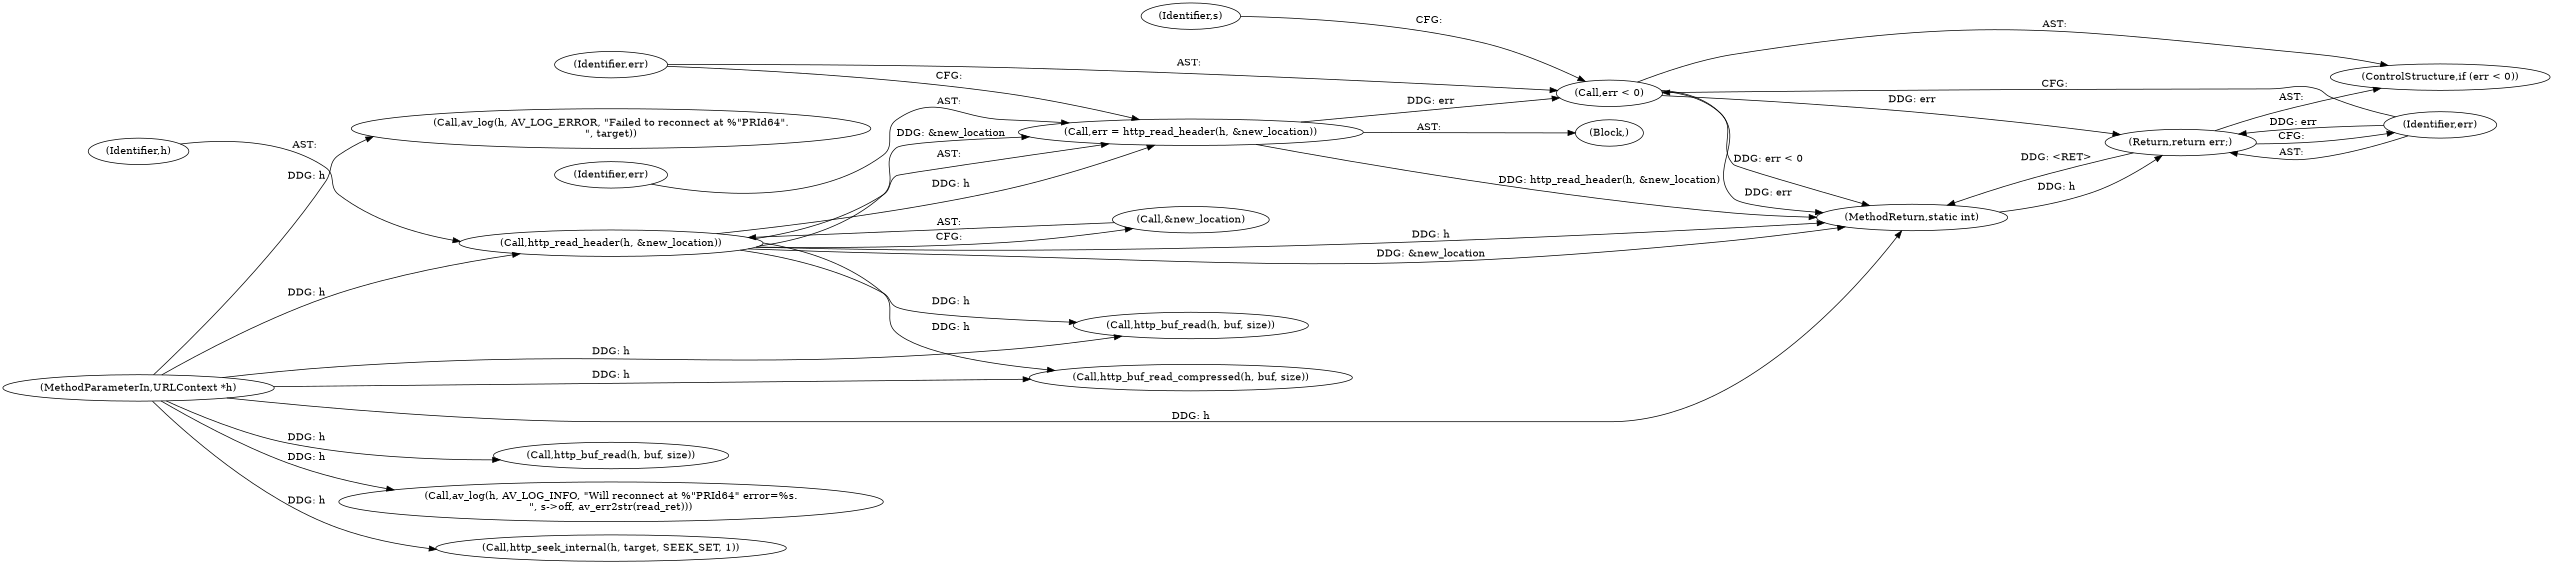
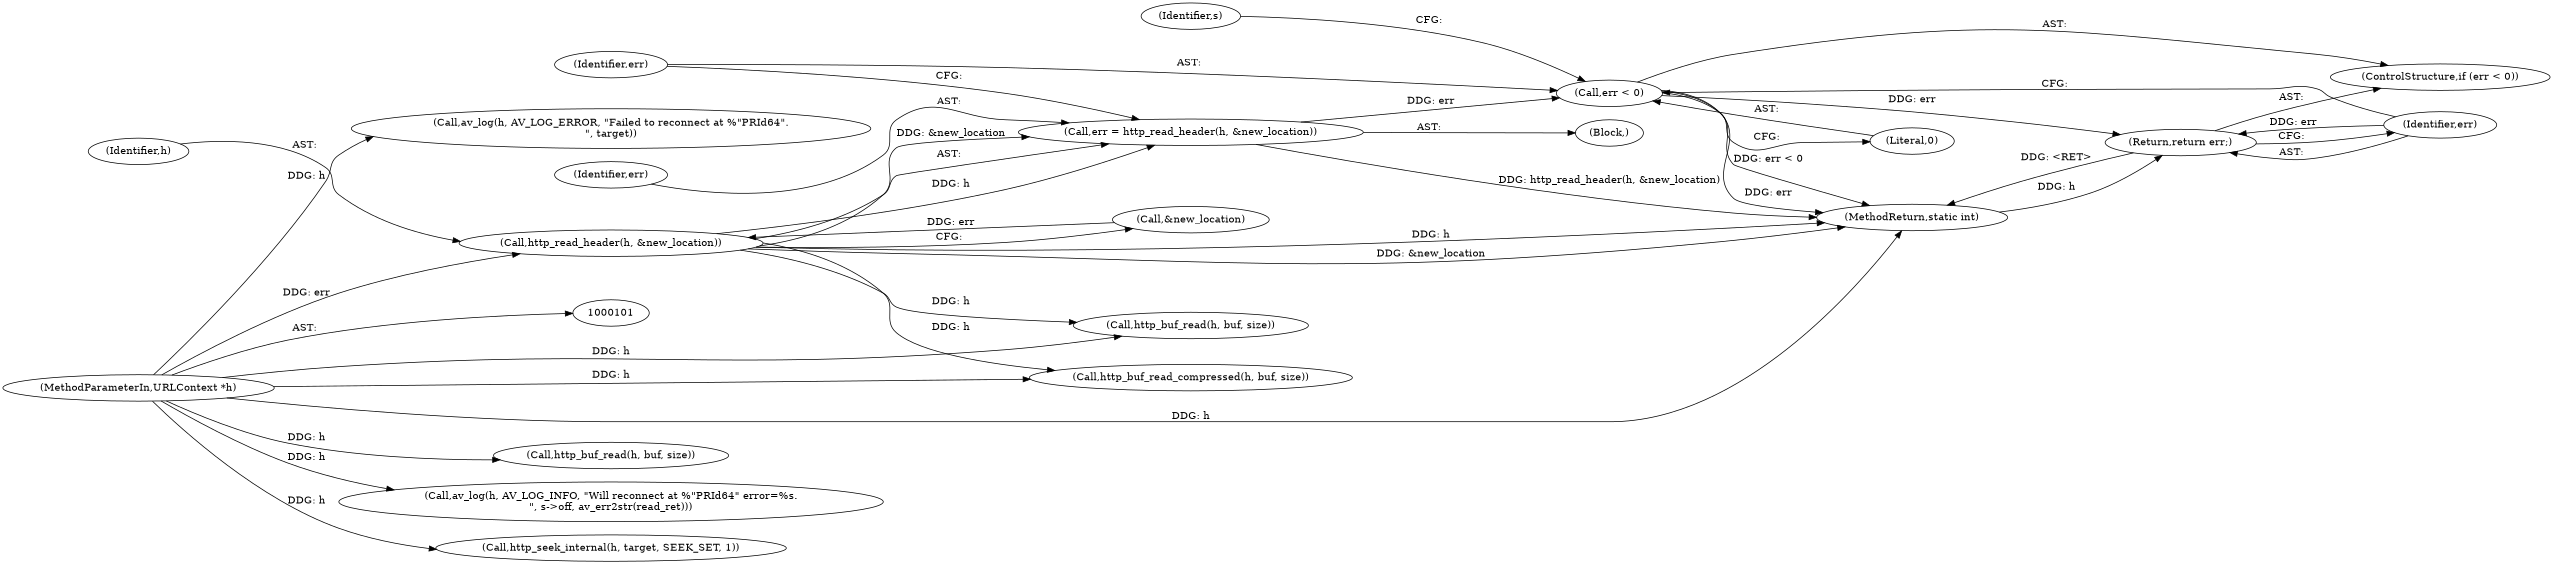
none -> (1912, 141)
(951, 222) -> (951, 222)
(307, 293) -> (307, 293)
none -> (611, 313)
